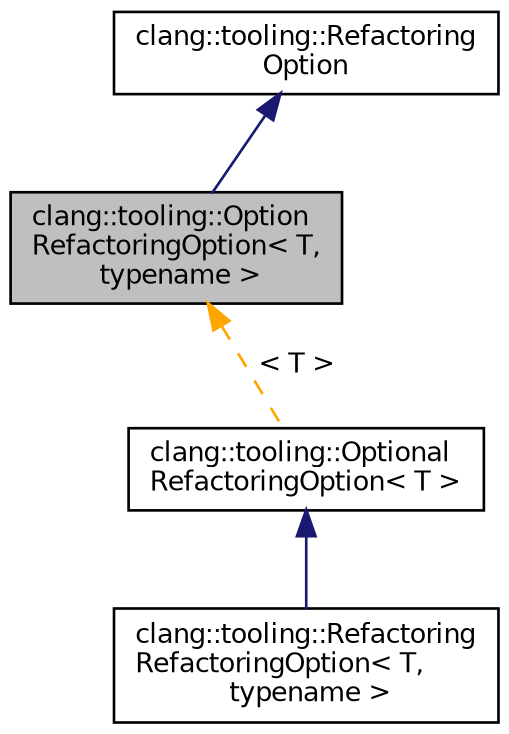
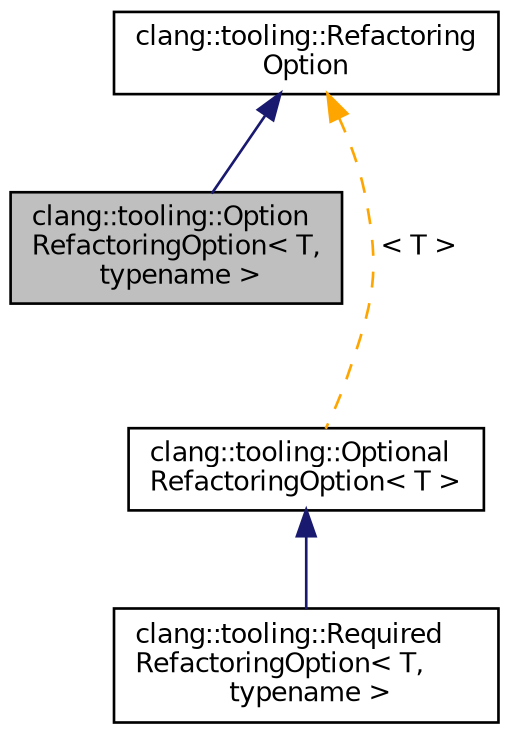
(253, 378) -> (373, 275)
(306, 665) -> (306, 665)
